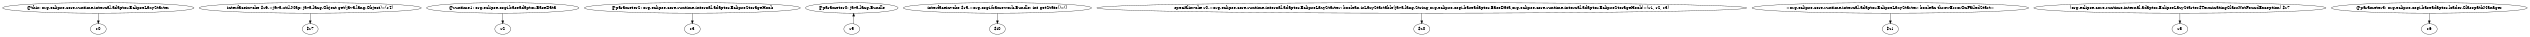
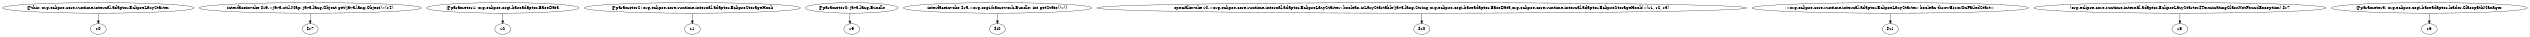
(503, 8) -> (503, 8)
(854, 20) -> (850, 17)
(692, 29) -> (692, 29)
